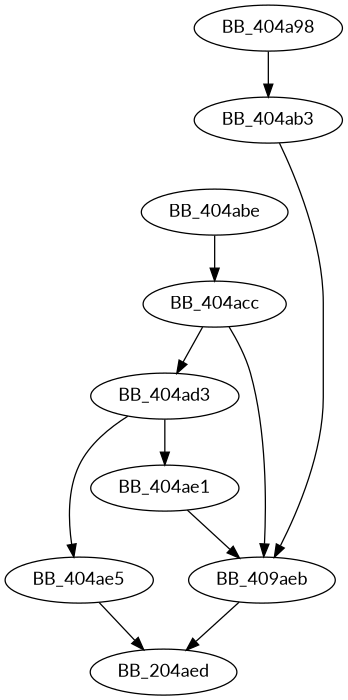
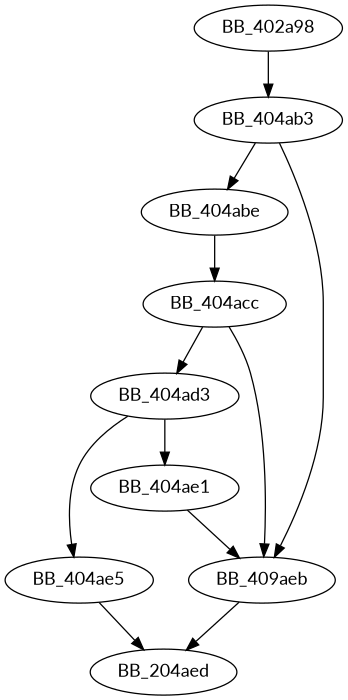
(268, 28) -> (268, 28)
none -> (245, 161)
